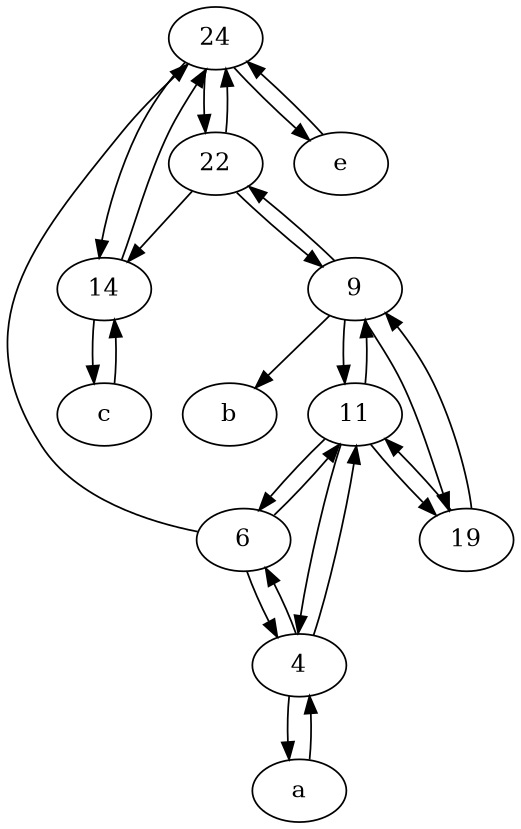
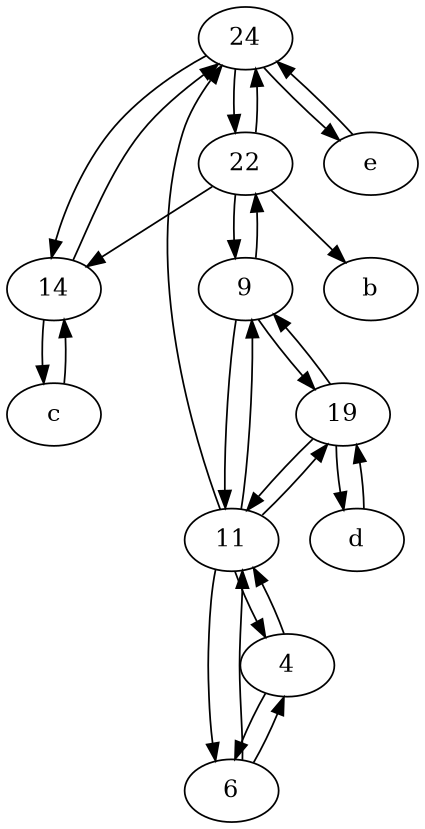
(9, 329) -> (170, 294)
(299, 346) -> (302, 220)
none -> (357, 540)
(299, 791) -> none
